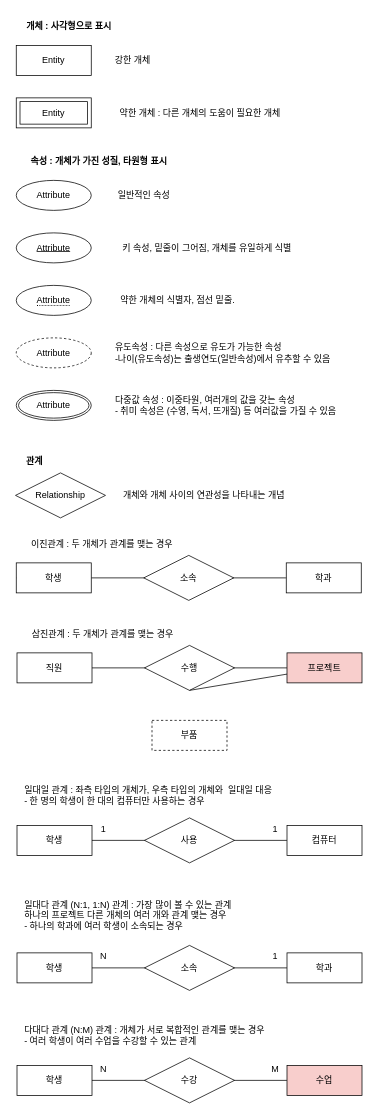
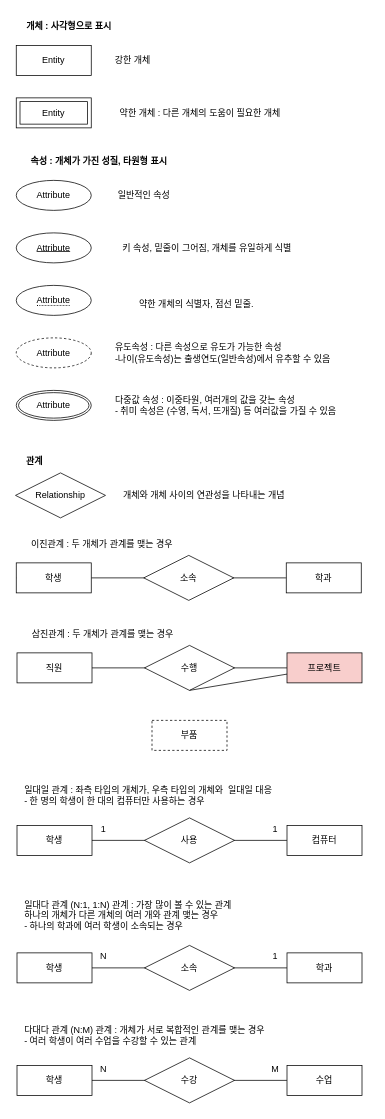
(177, 300) -> (196, 304)
(136, 915) -> (136, 915)
(324, 1080) -> (324, 1080)
